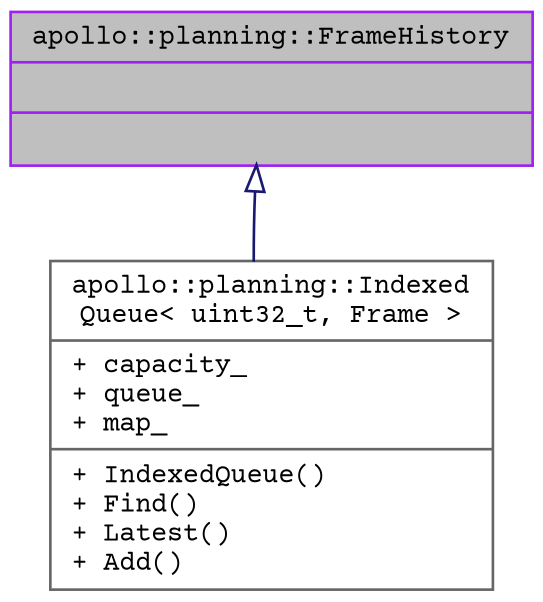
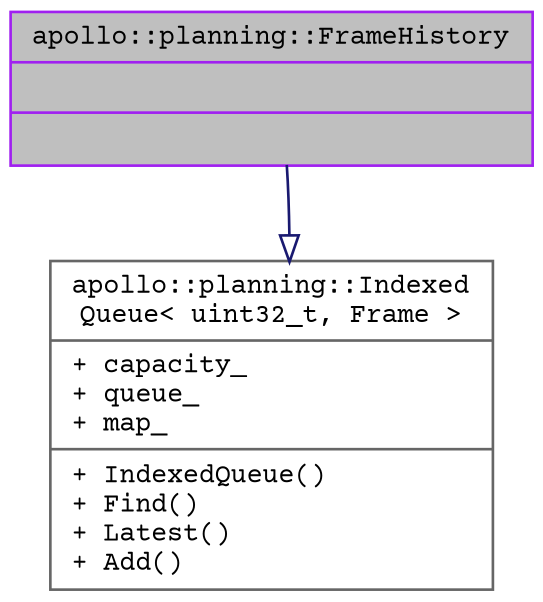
(254, 227) -> (289, 200)
